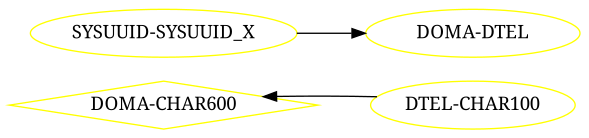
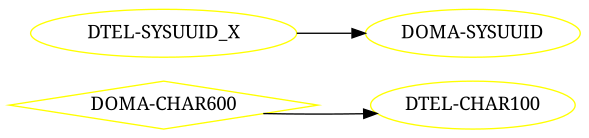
(164, 33) -> (164, 33)
(473, 33) -> (473, 33)
(327, 96) -> (313, 114)
